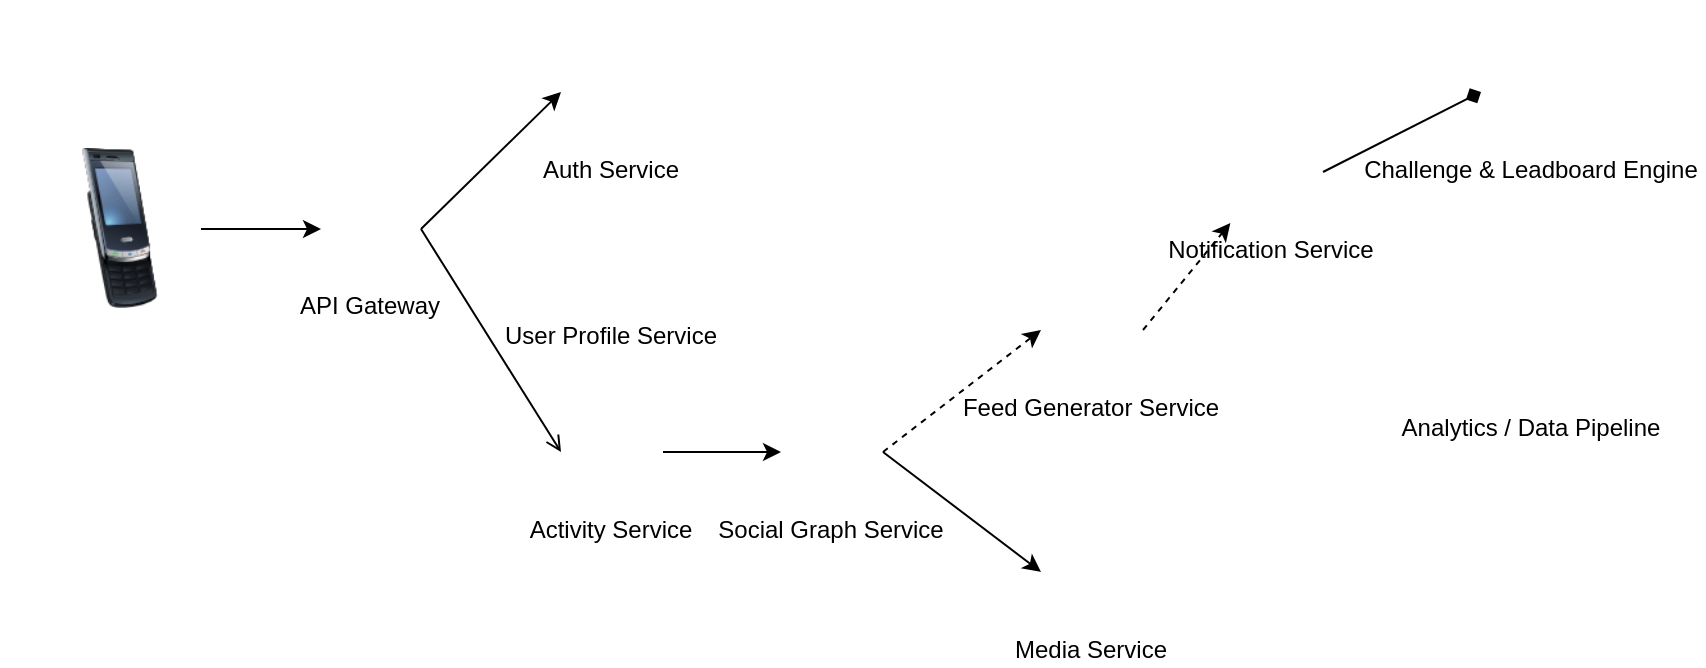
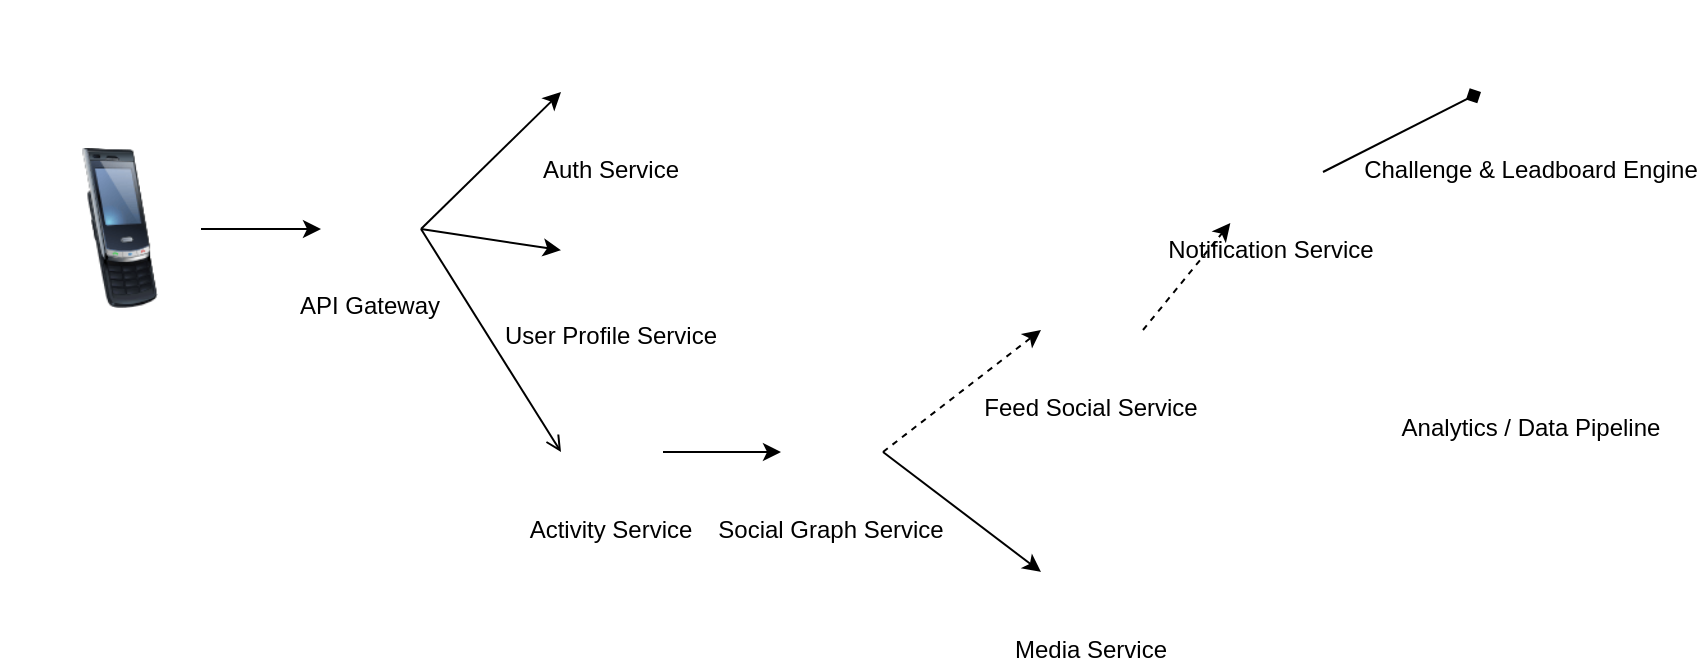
none -> (487, 239)
(1091, 408) -> (1091, 408)
